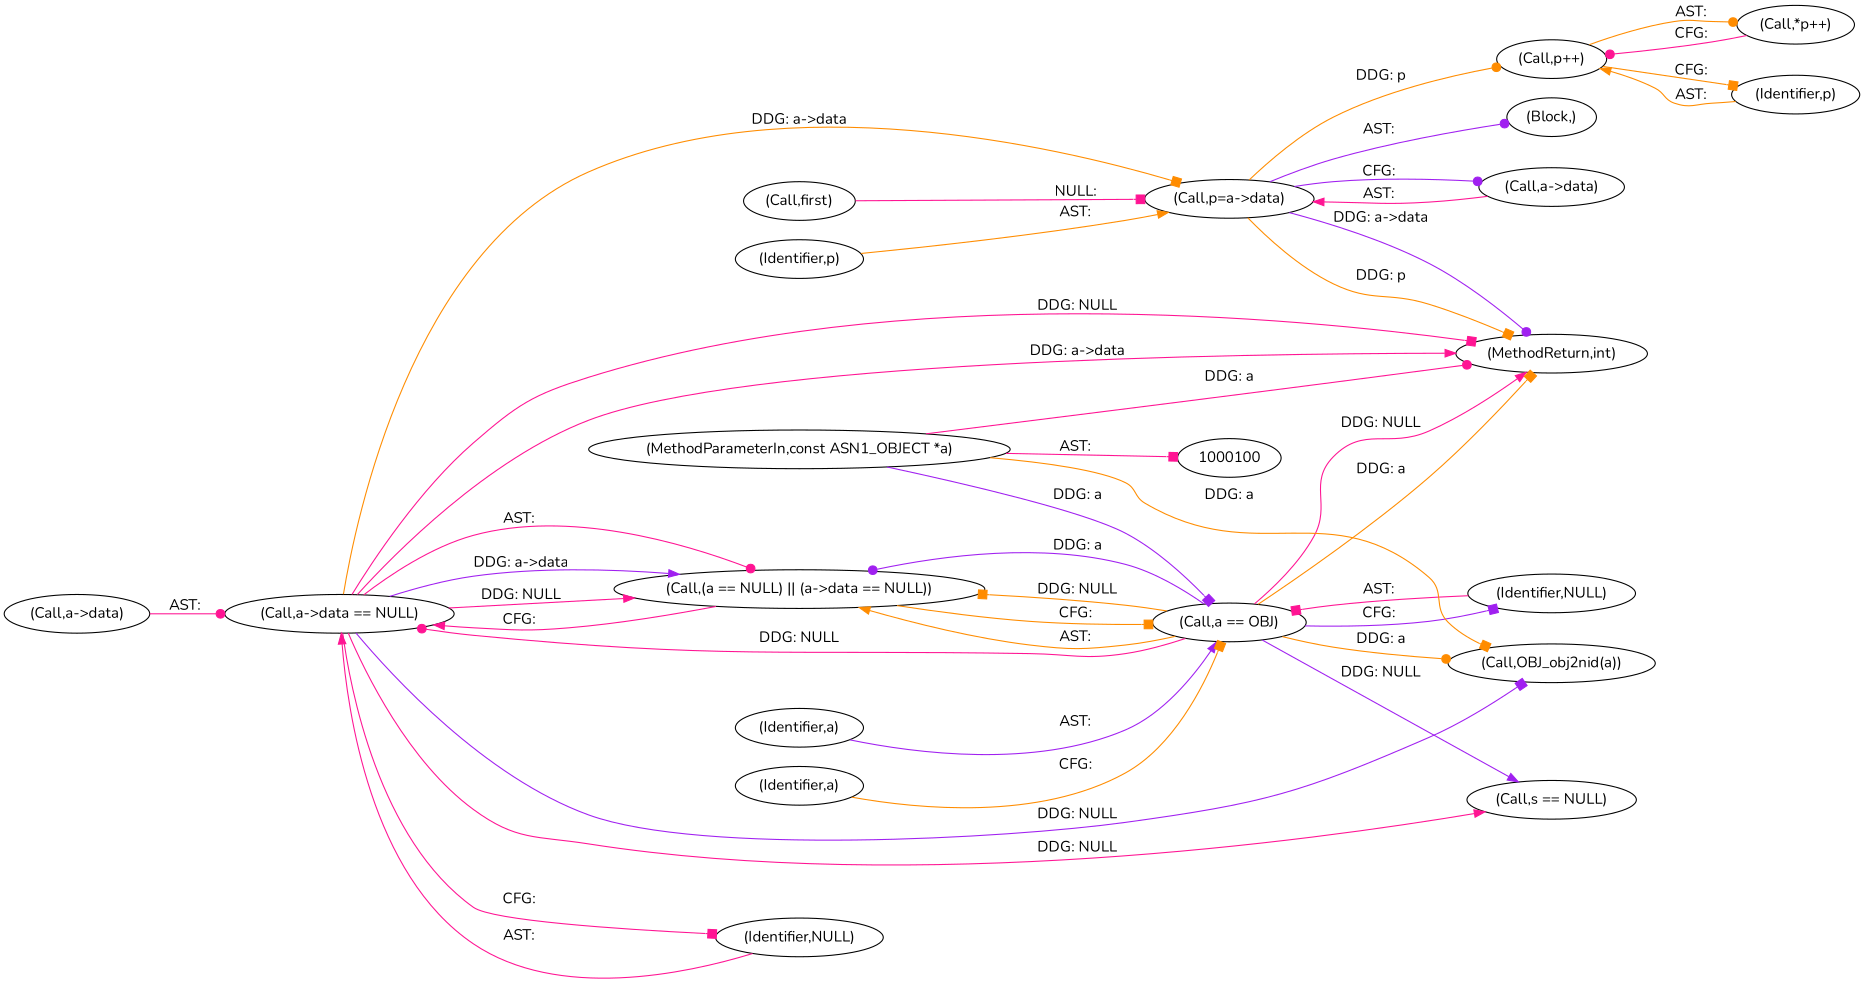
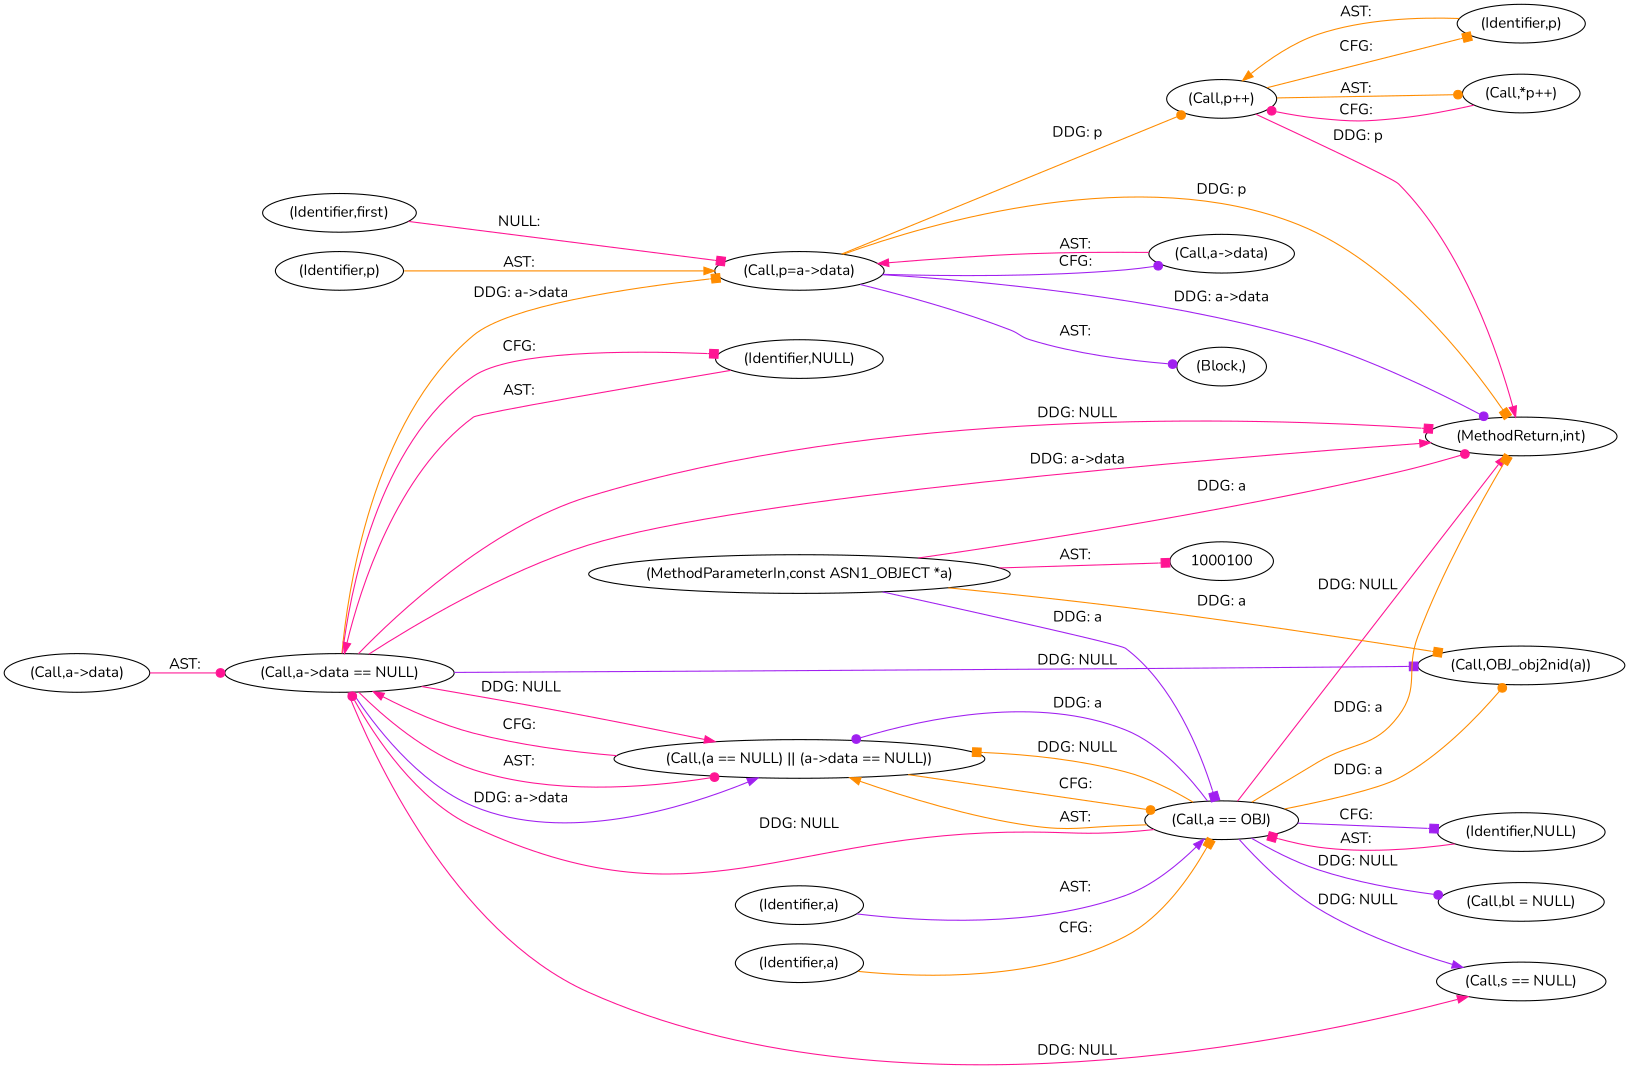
(799, 201) -> (339, 213)
none -> (1428, 220)
(1019, 620) -> (1027, 792)
none -> (1521, 902)
